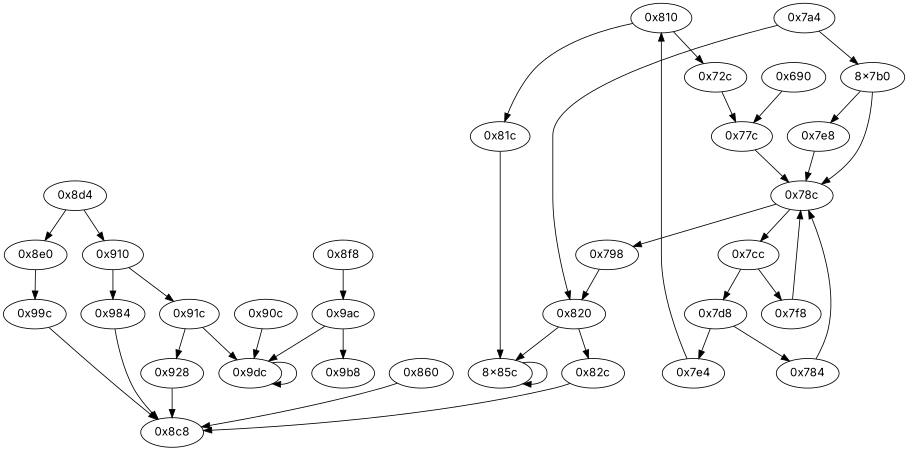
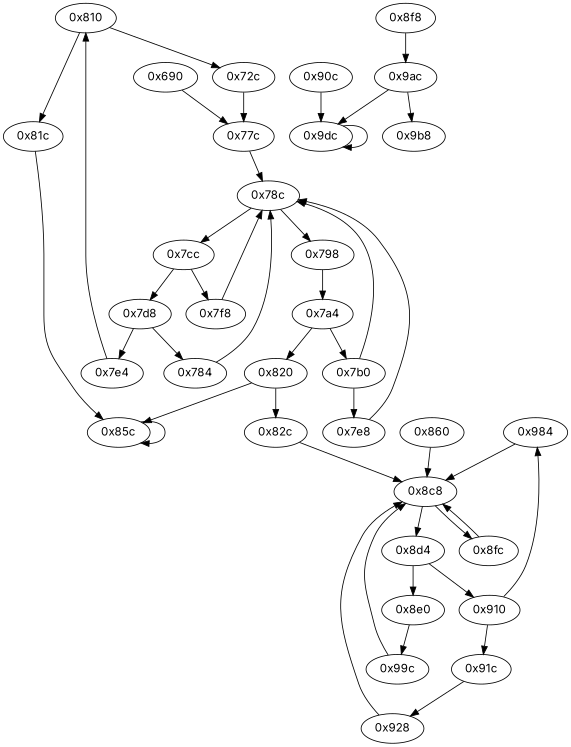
(873, 77) -> (354, 373)
(593, 281) -> (323, 280)
(217, 341) -> none
(500, 373) -> (119, 432)
none -> (420, 517)
none -> (489, 551)
